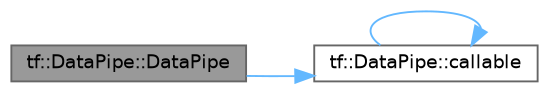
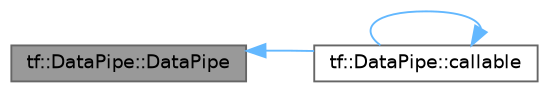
(271, 76) -> (290, 51)
